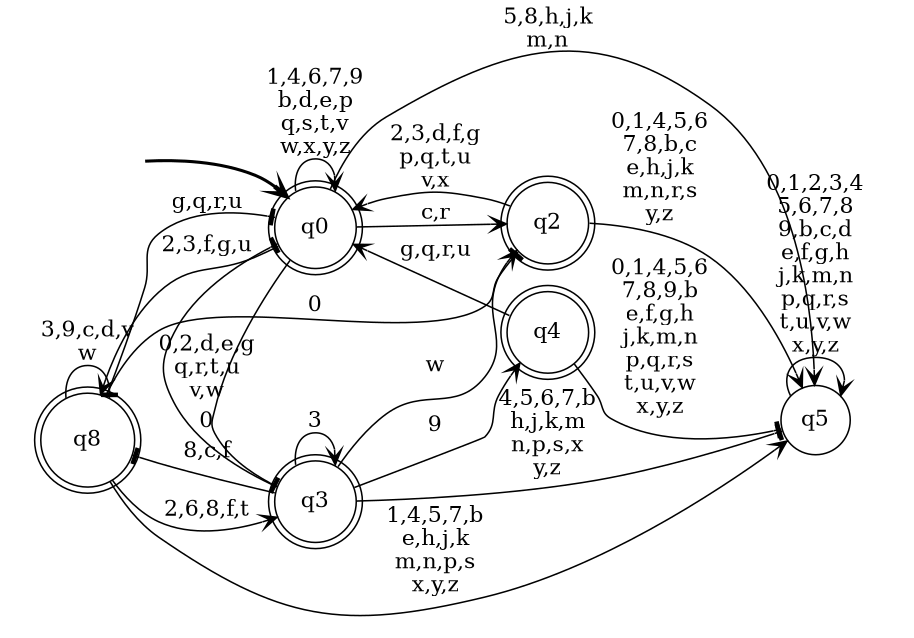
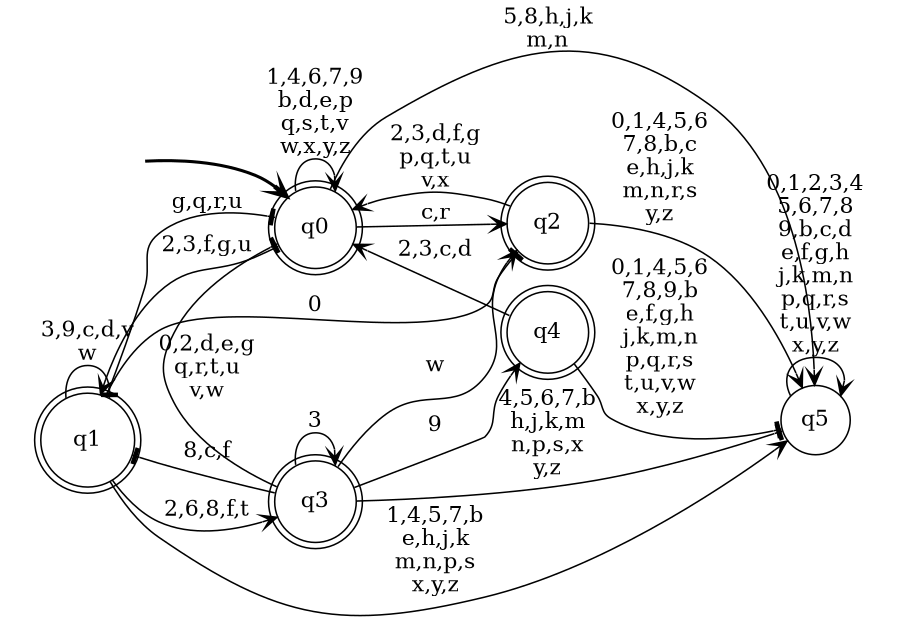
(436, 250) -> (436, 250)
(225, 377) -> none
(88, 440) -> (88, 440)
